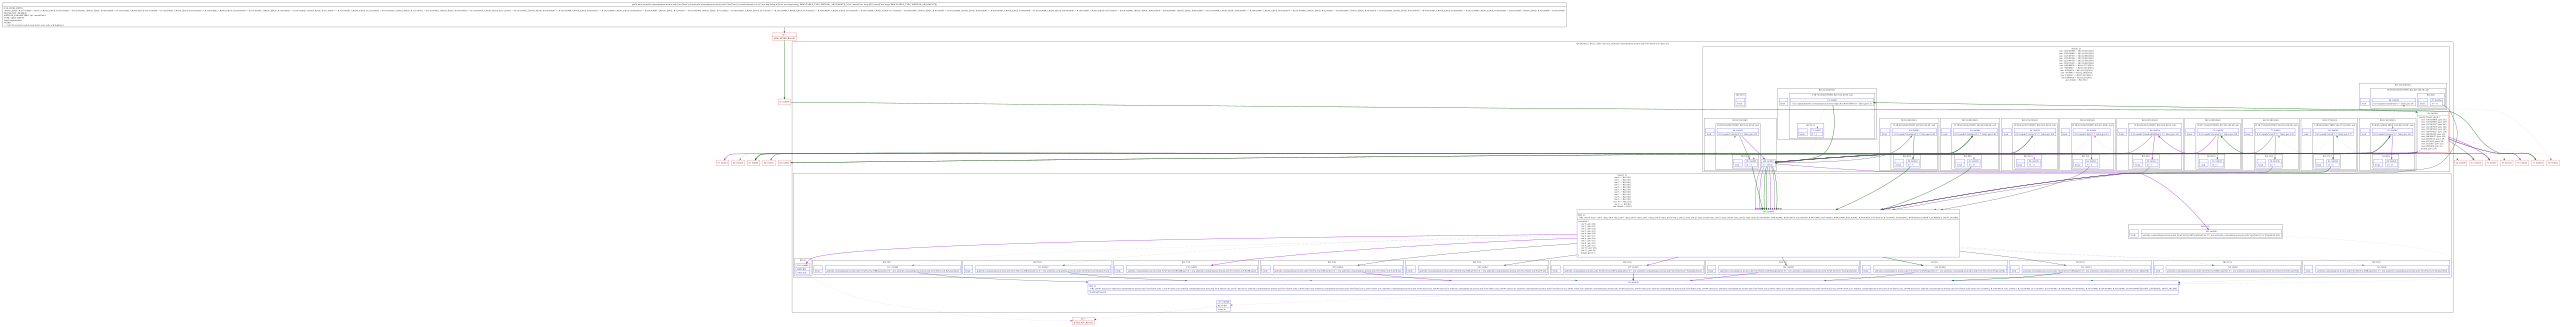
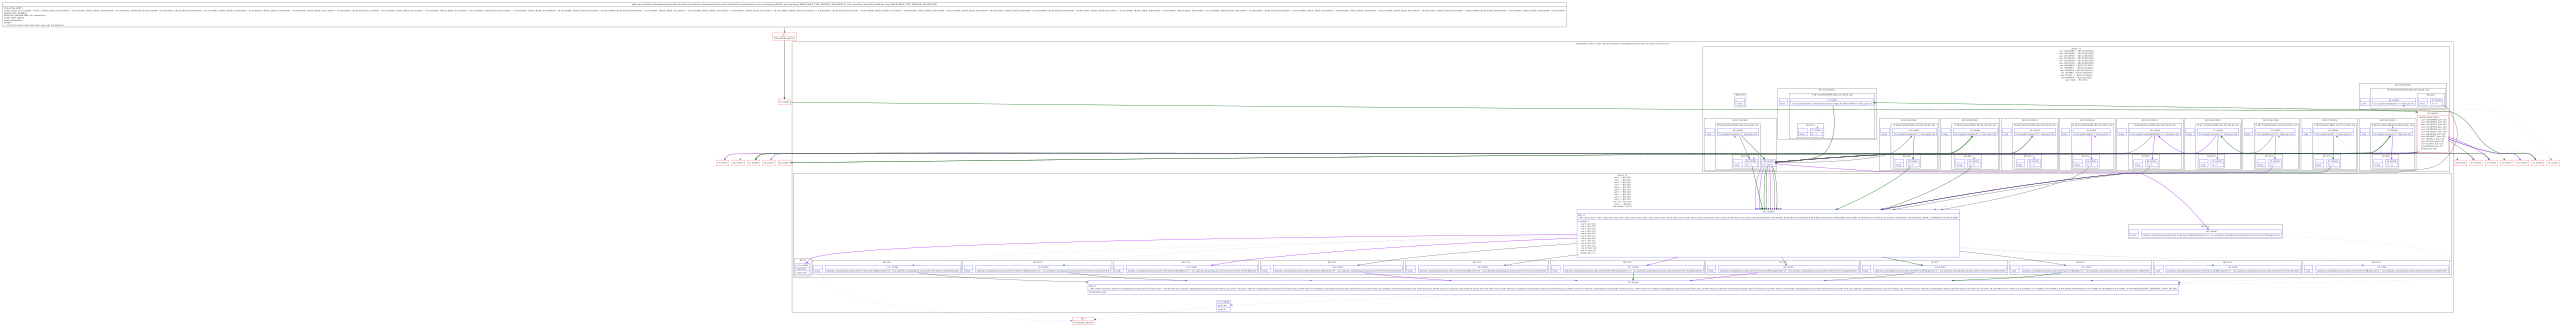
(1753, 147) -> (1753, 147)
